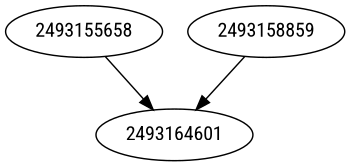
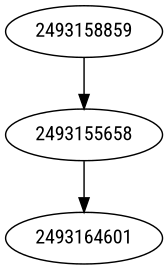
(225, 78) -> (84, 76)
